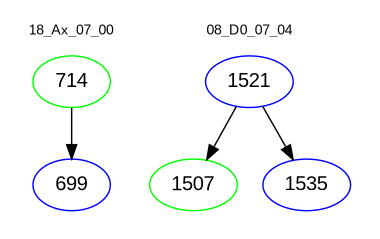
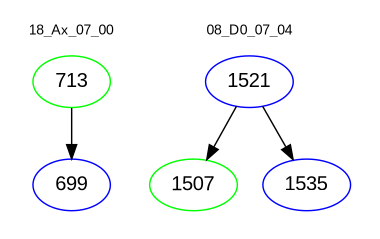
(72, 82) -> (72, 82)
